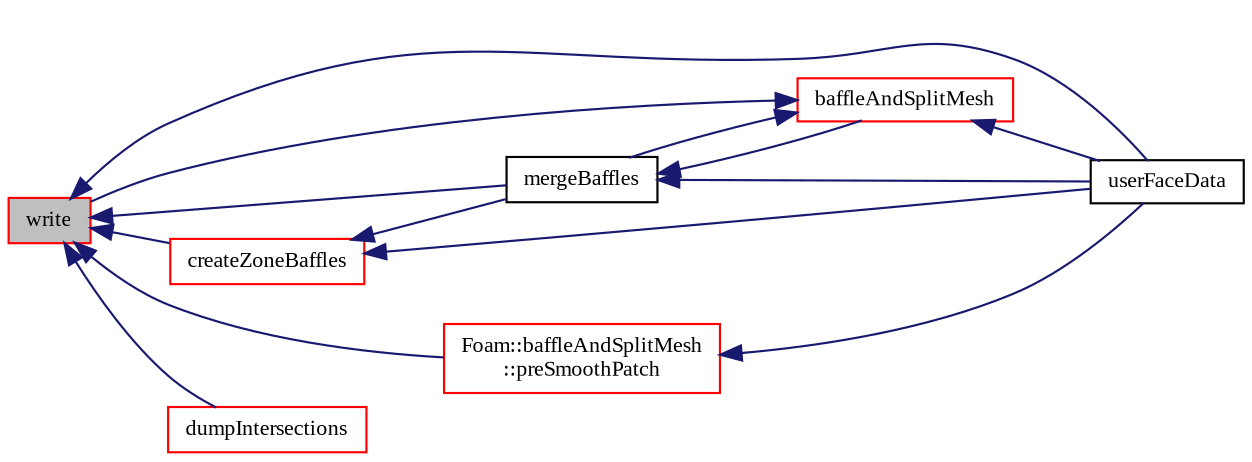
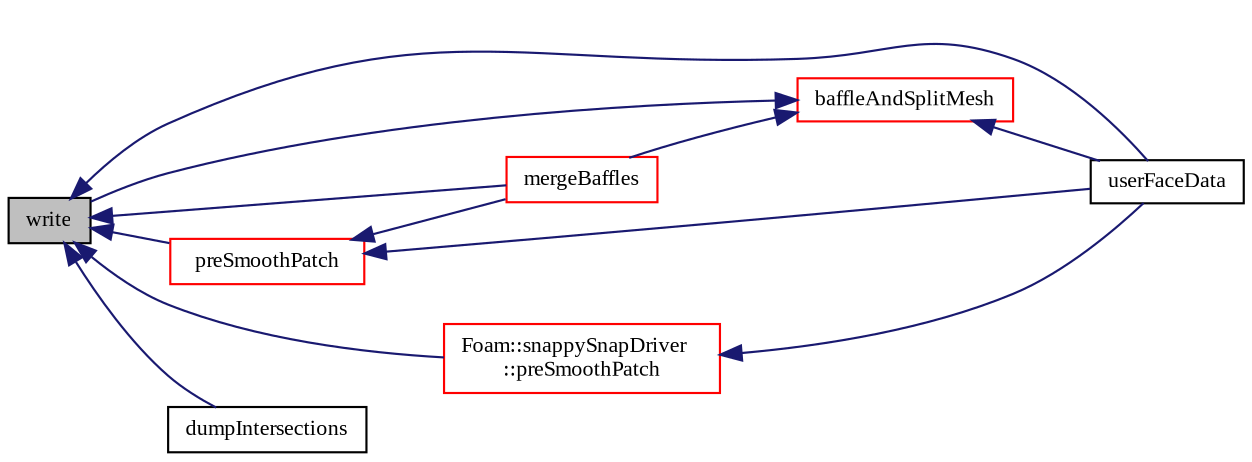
(771, 147) -> none
(582, 180) -> (582, 180)
(885, 181) -> none
(50, 221) -> (50, 221)
(267, 262) -> (267, 262)
(582, 359) -> (582, 359)
(267, 430) -> (267, 430)
